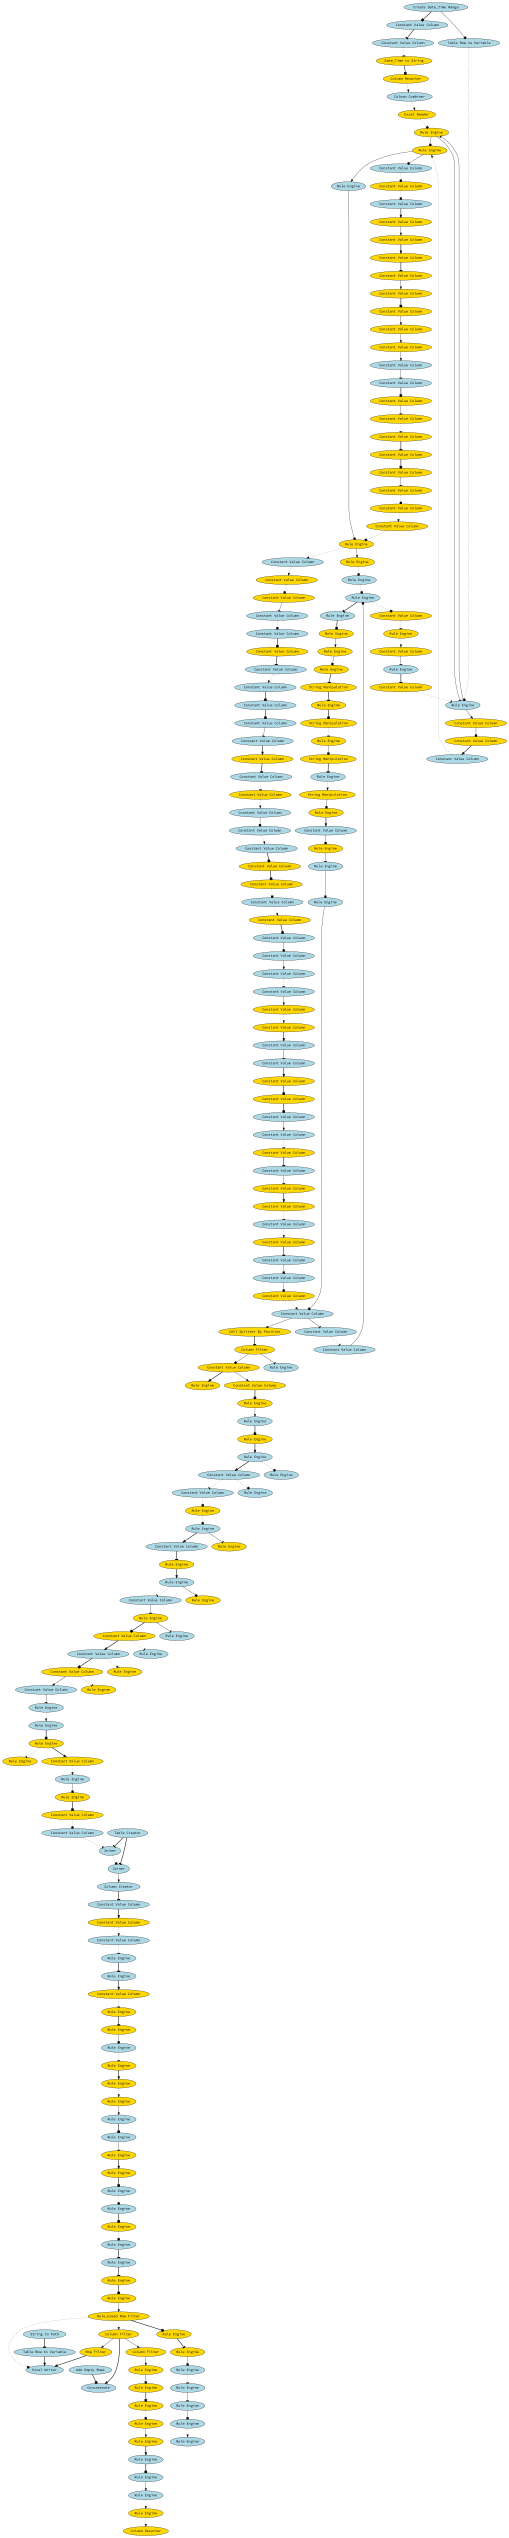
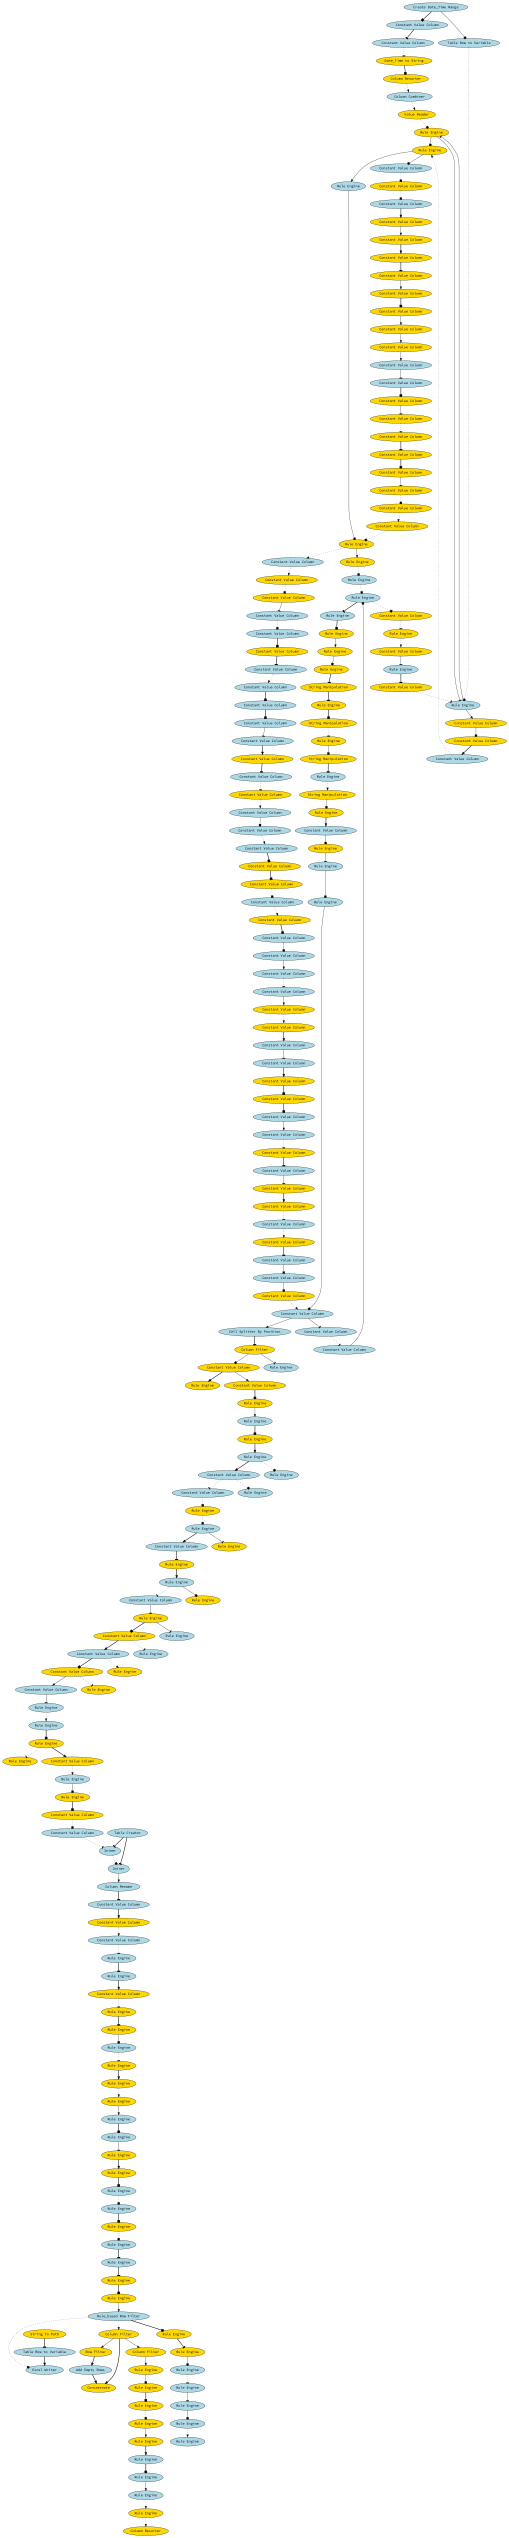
(417, 115) -> (417, 115)
(255, 1332) -> (255, 1332)
(119, 1887) -> (119, 1887)
(119, 2316) -> (119, 2316)
(45, 2334) -> (45, 2334)
(72, 2361) -> (94, 2360)
(94, 2378) -> (94, 2378)
(99, 2388) -> (99, 2388)
